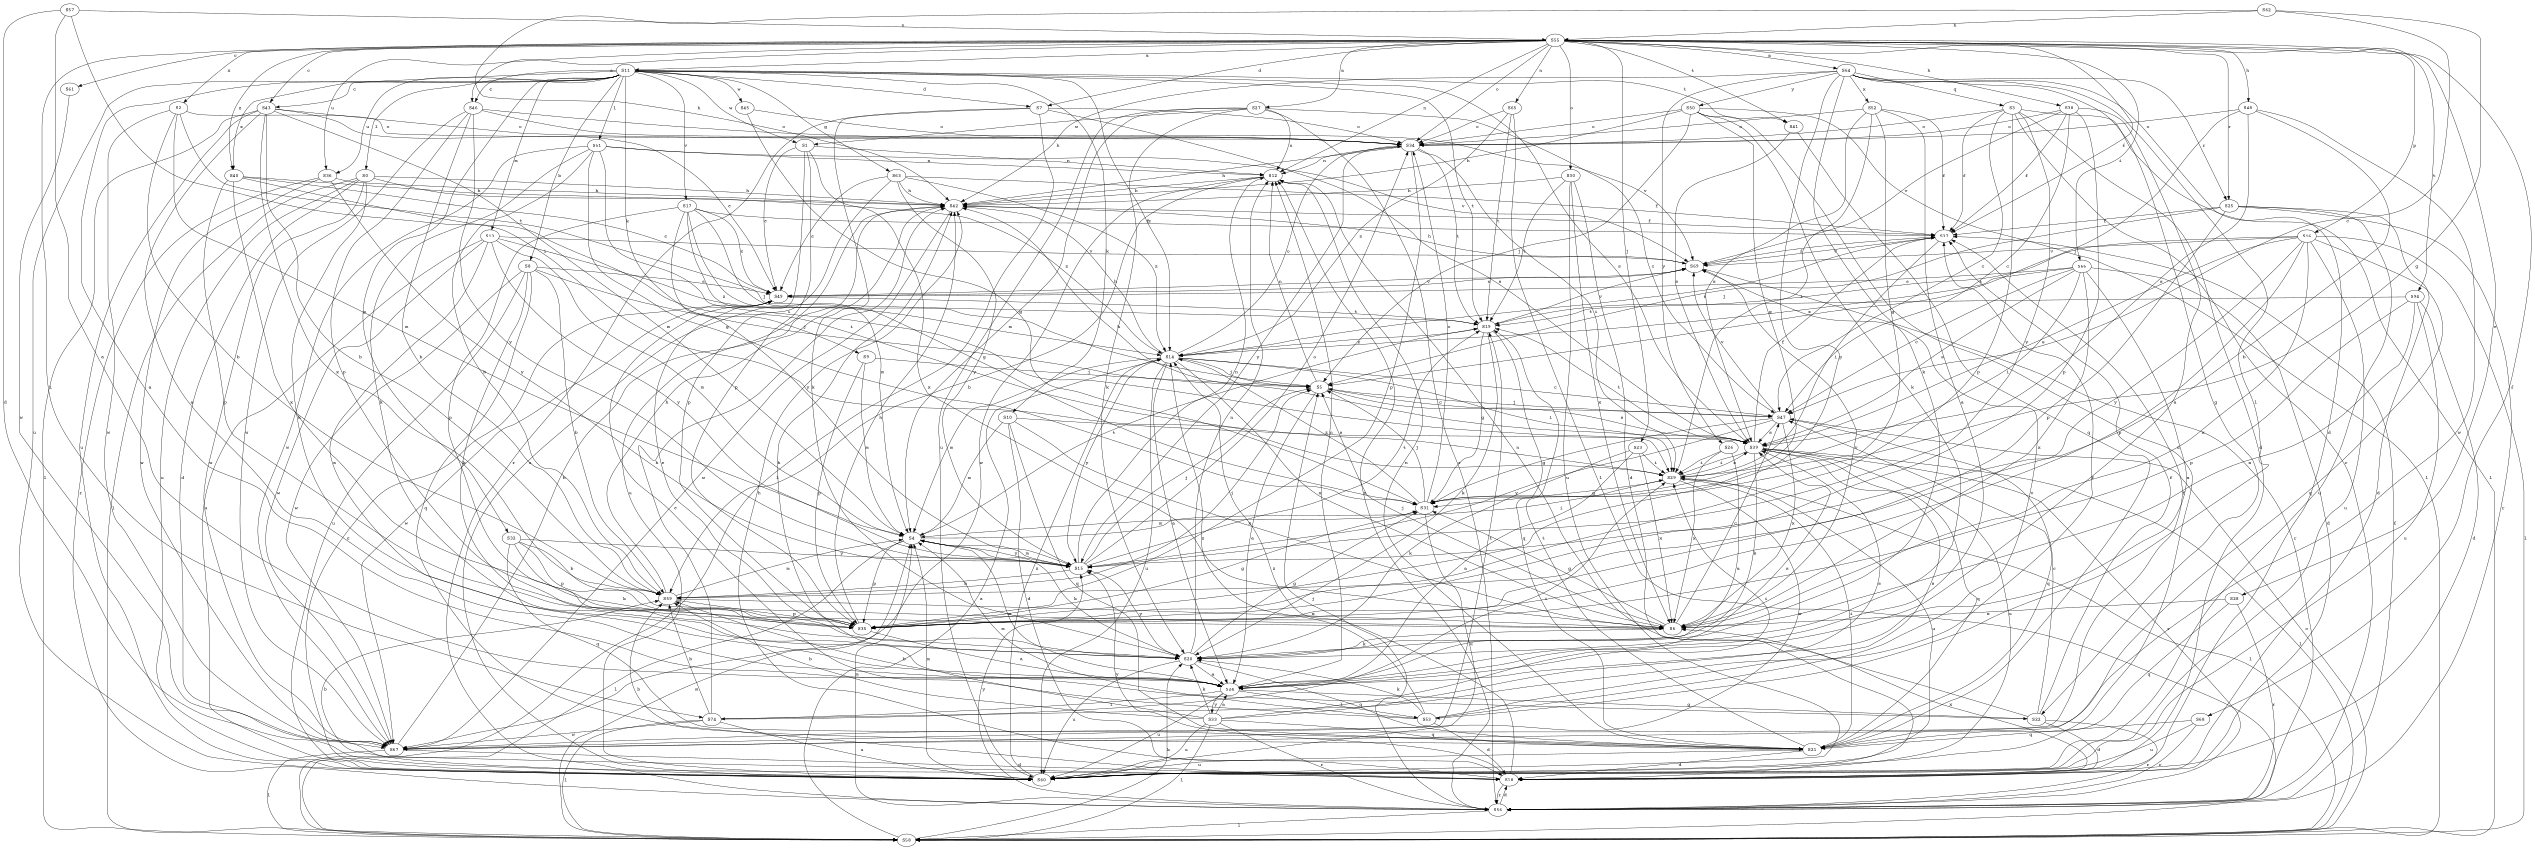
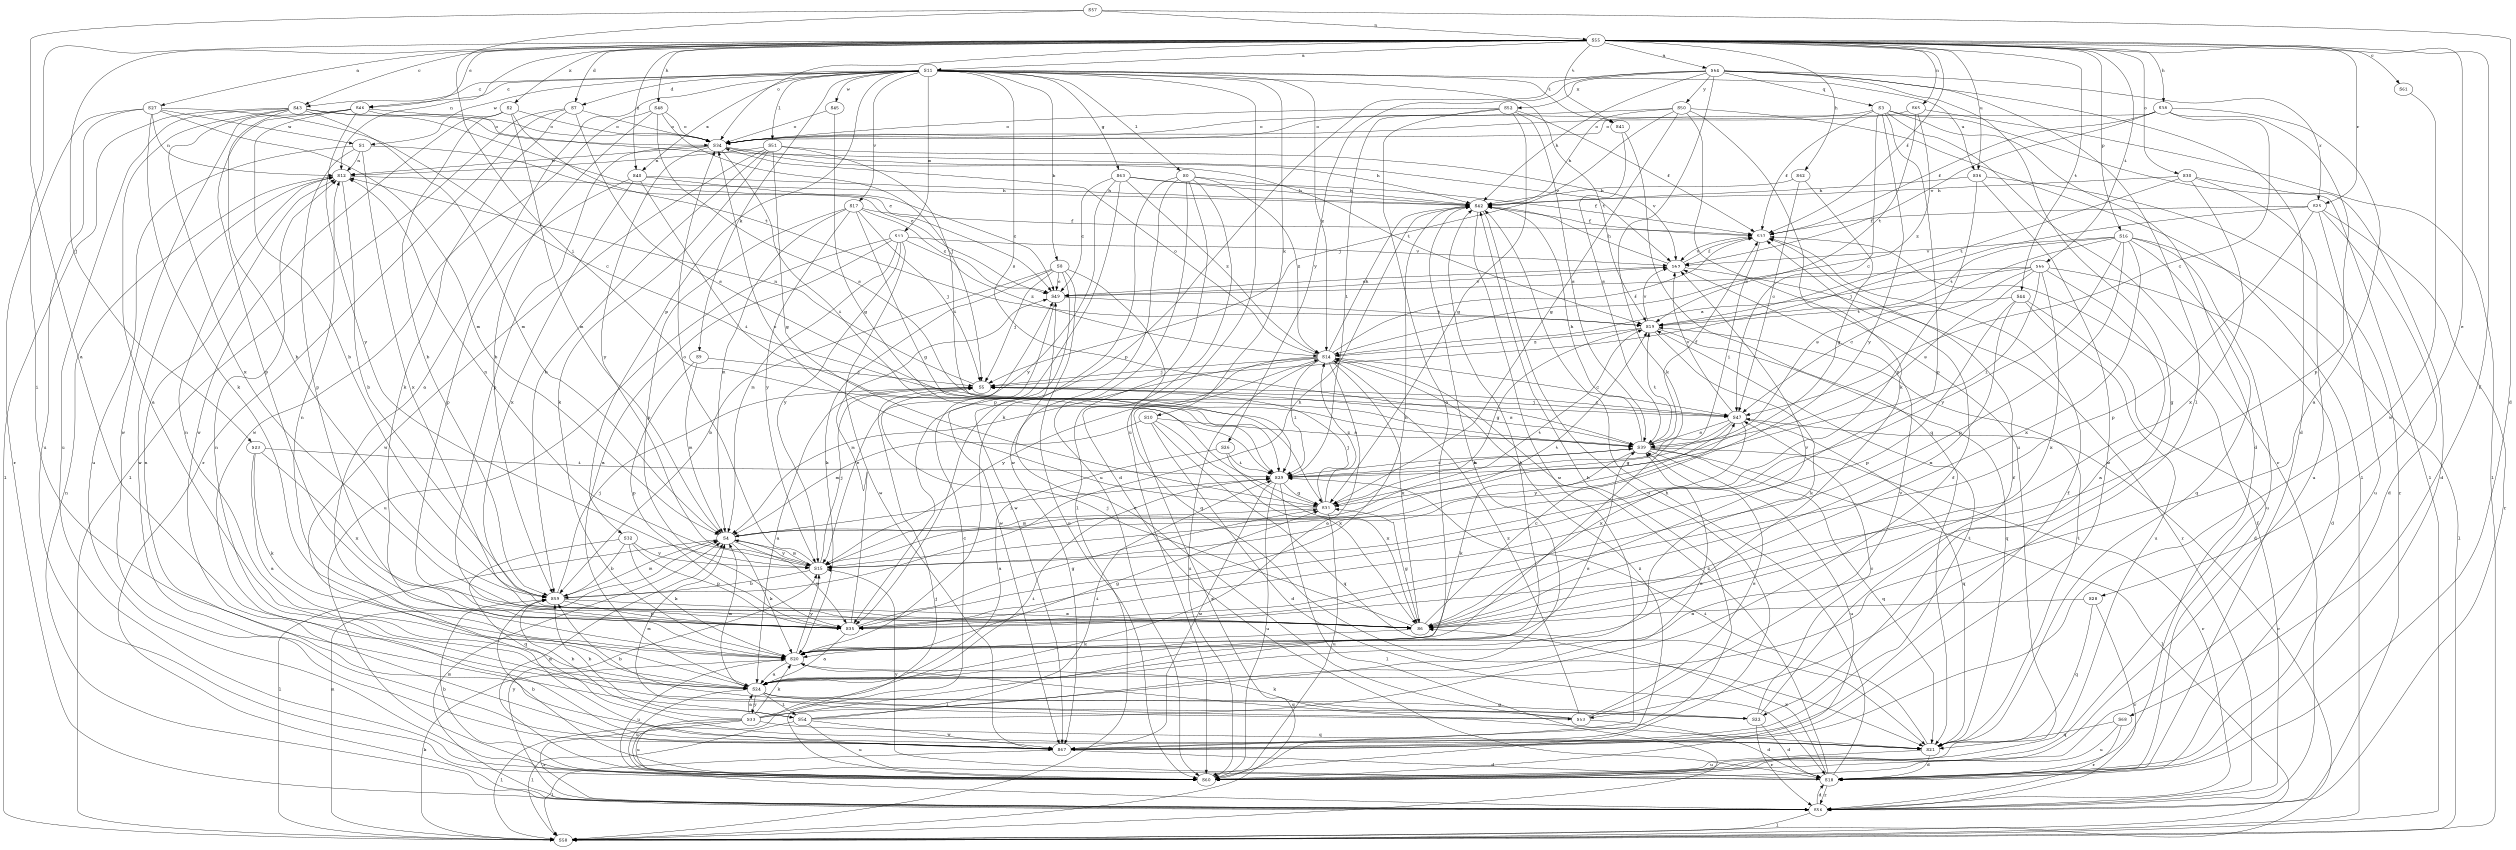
(1913, 25) -> (1765, 57)
(2415, 297) -> (2021, 297)
(712, 719) -> (802, 719)
